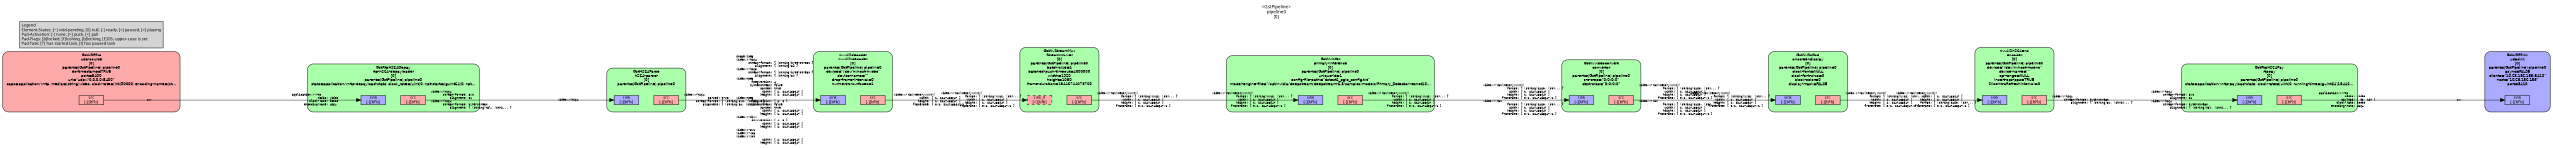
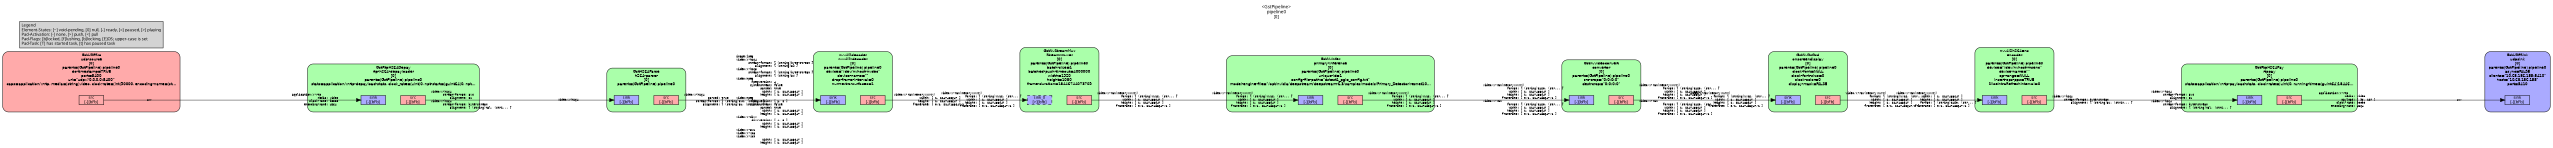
(1040, 100) -> (1040, 100)
